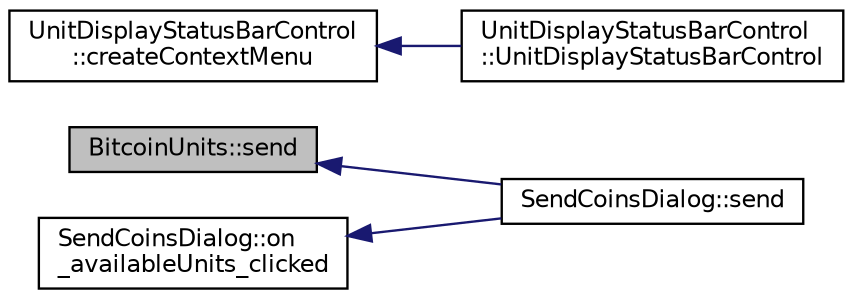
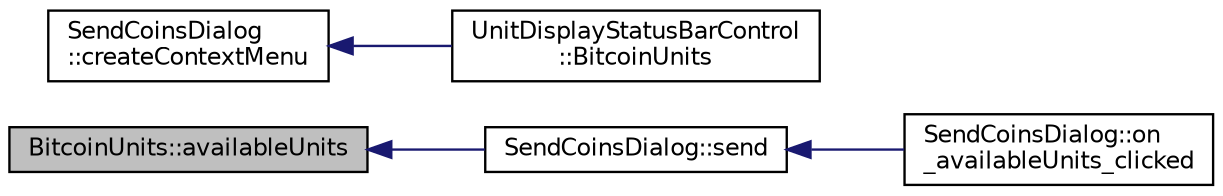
(193, 46) -> (188, 46)
(652, 46) -> (636, 46)
(193, 150) -> (188, 150)
(436, 226) -> (858, 150)
